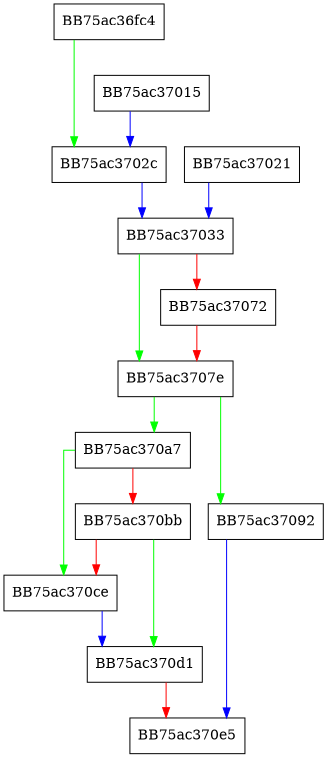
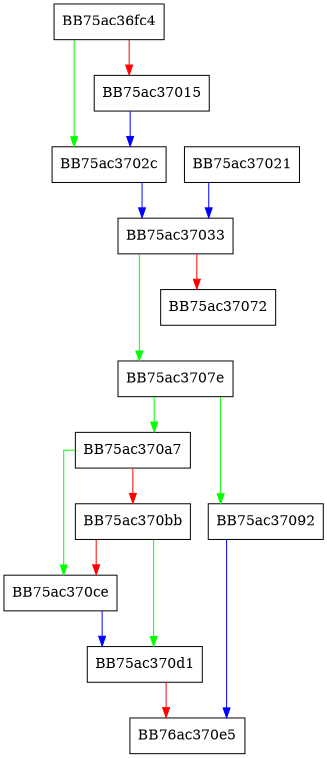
none -> (129, 52)
(197, 338) -> none
(187, 736) -> (187, 736)
